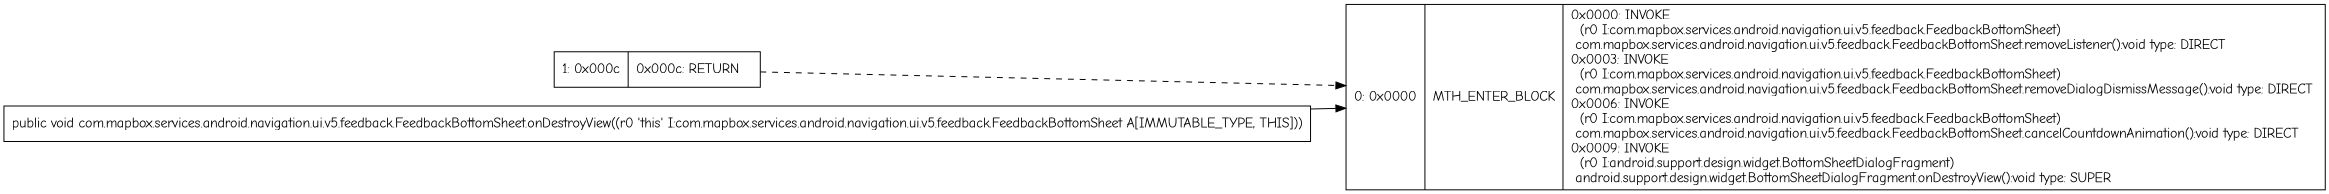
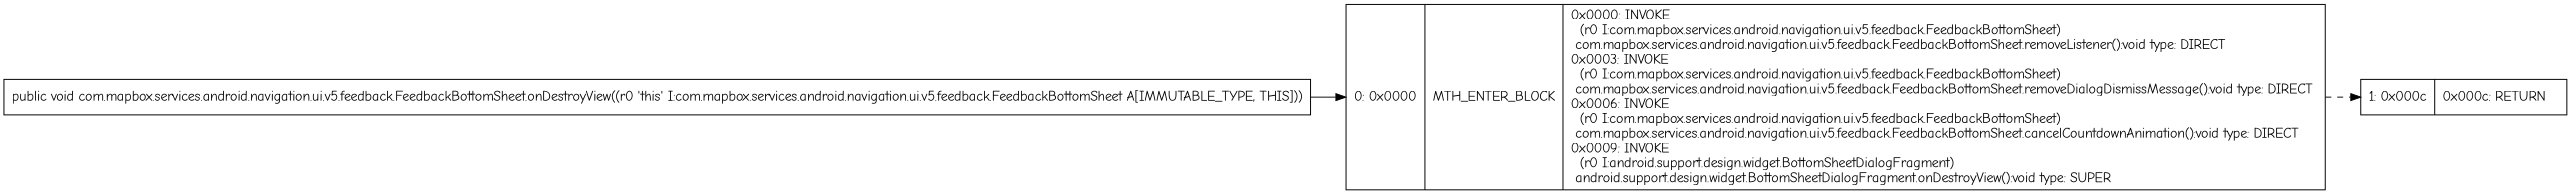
(1048, 79) -> (2338, 97)
